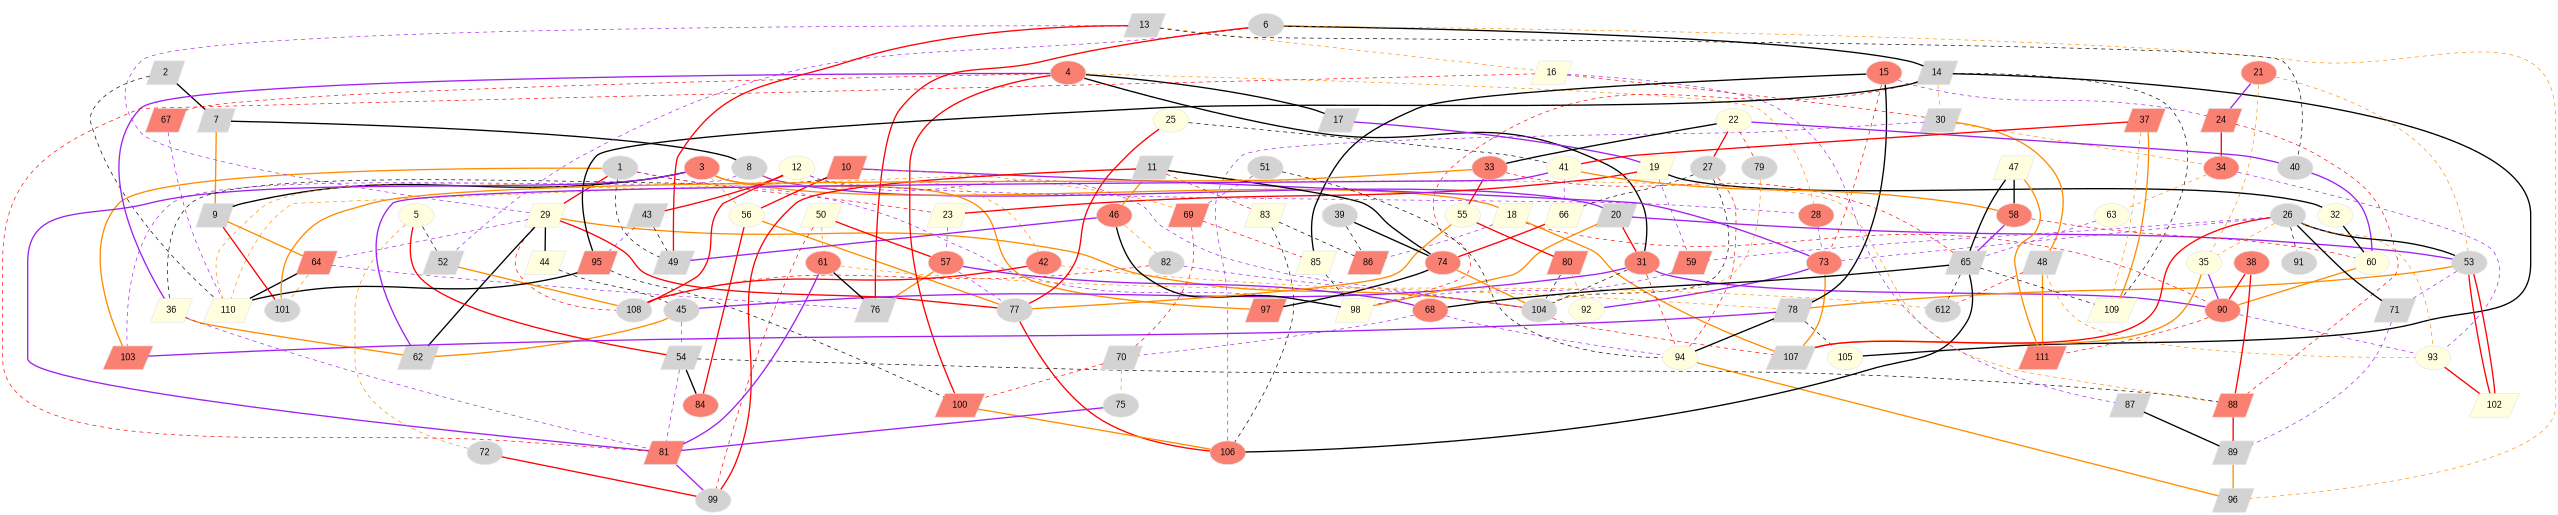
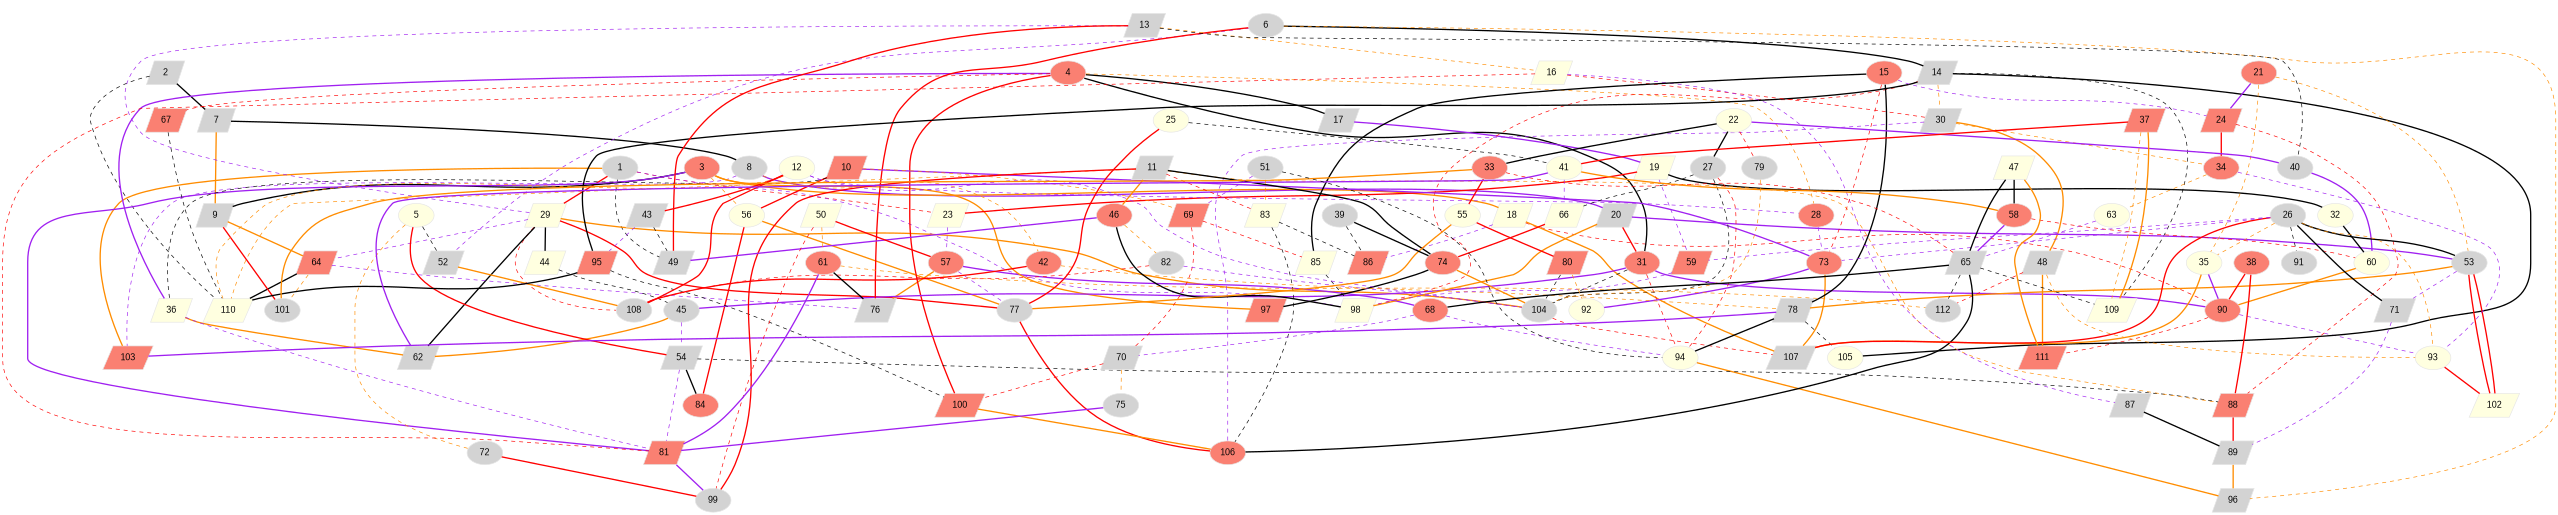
(1721, 144) -> (1721, 144)
(188, 218) -> (188, 218)
(1943, 310) -> (1943, 310)
